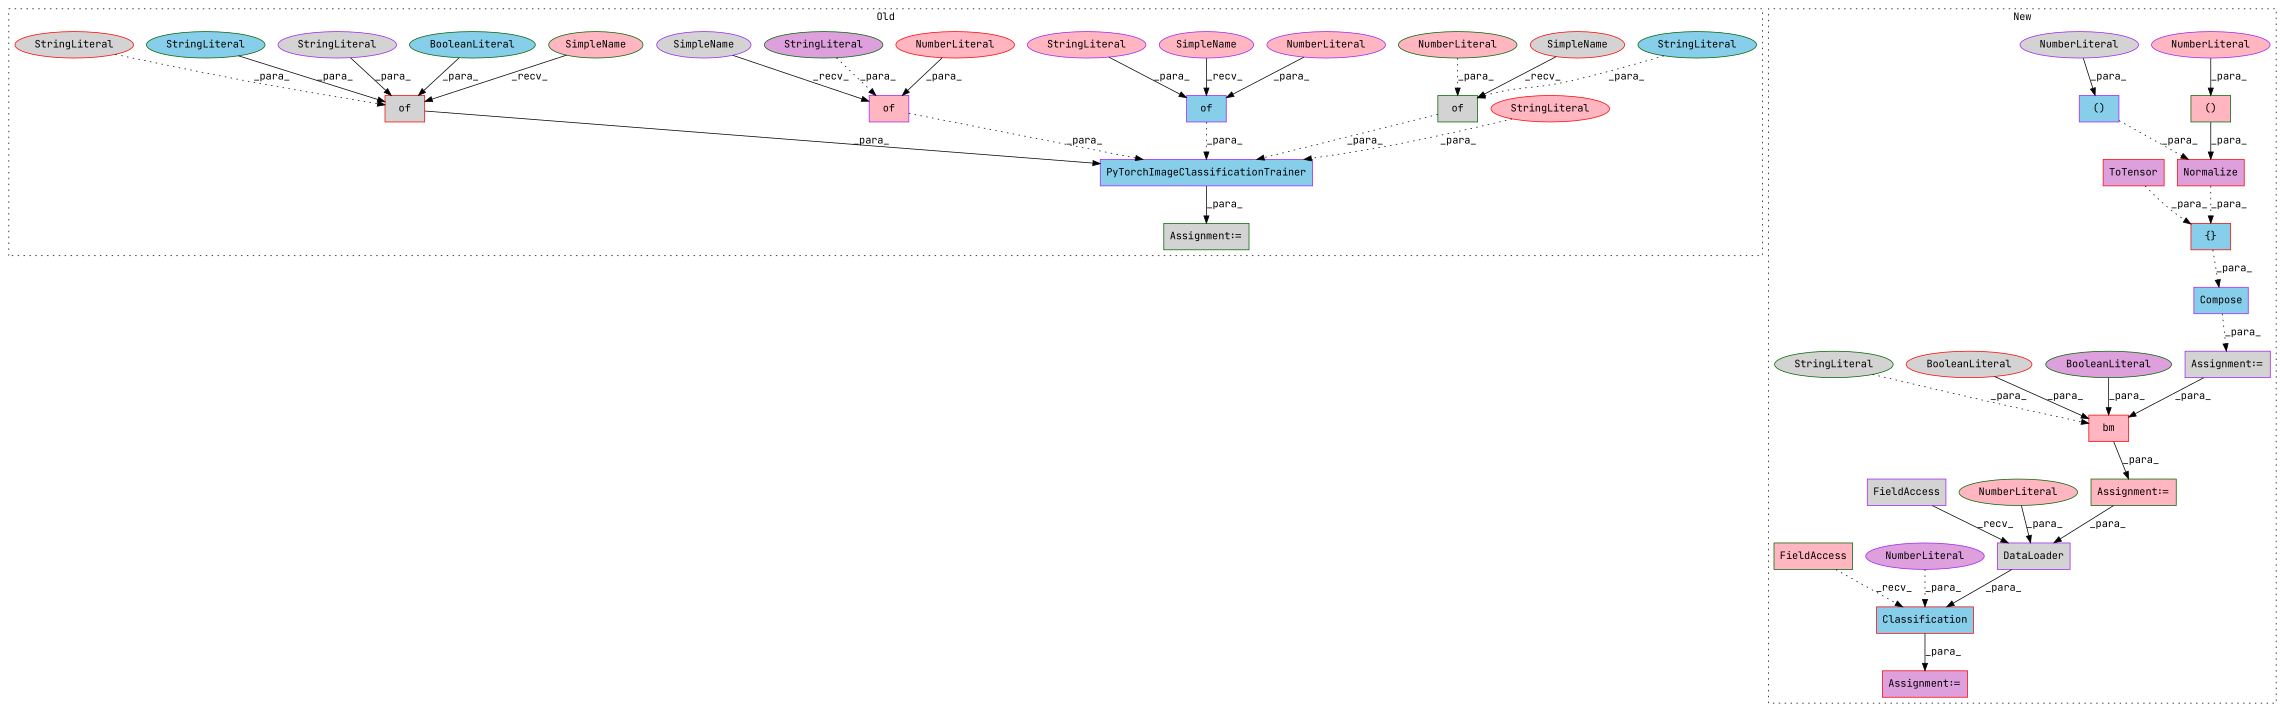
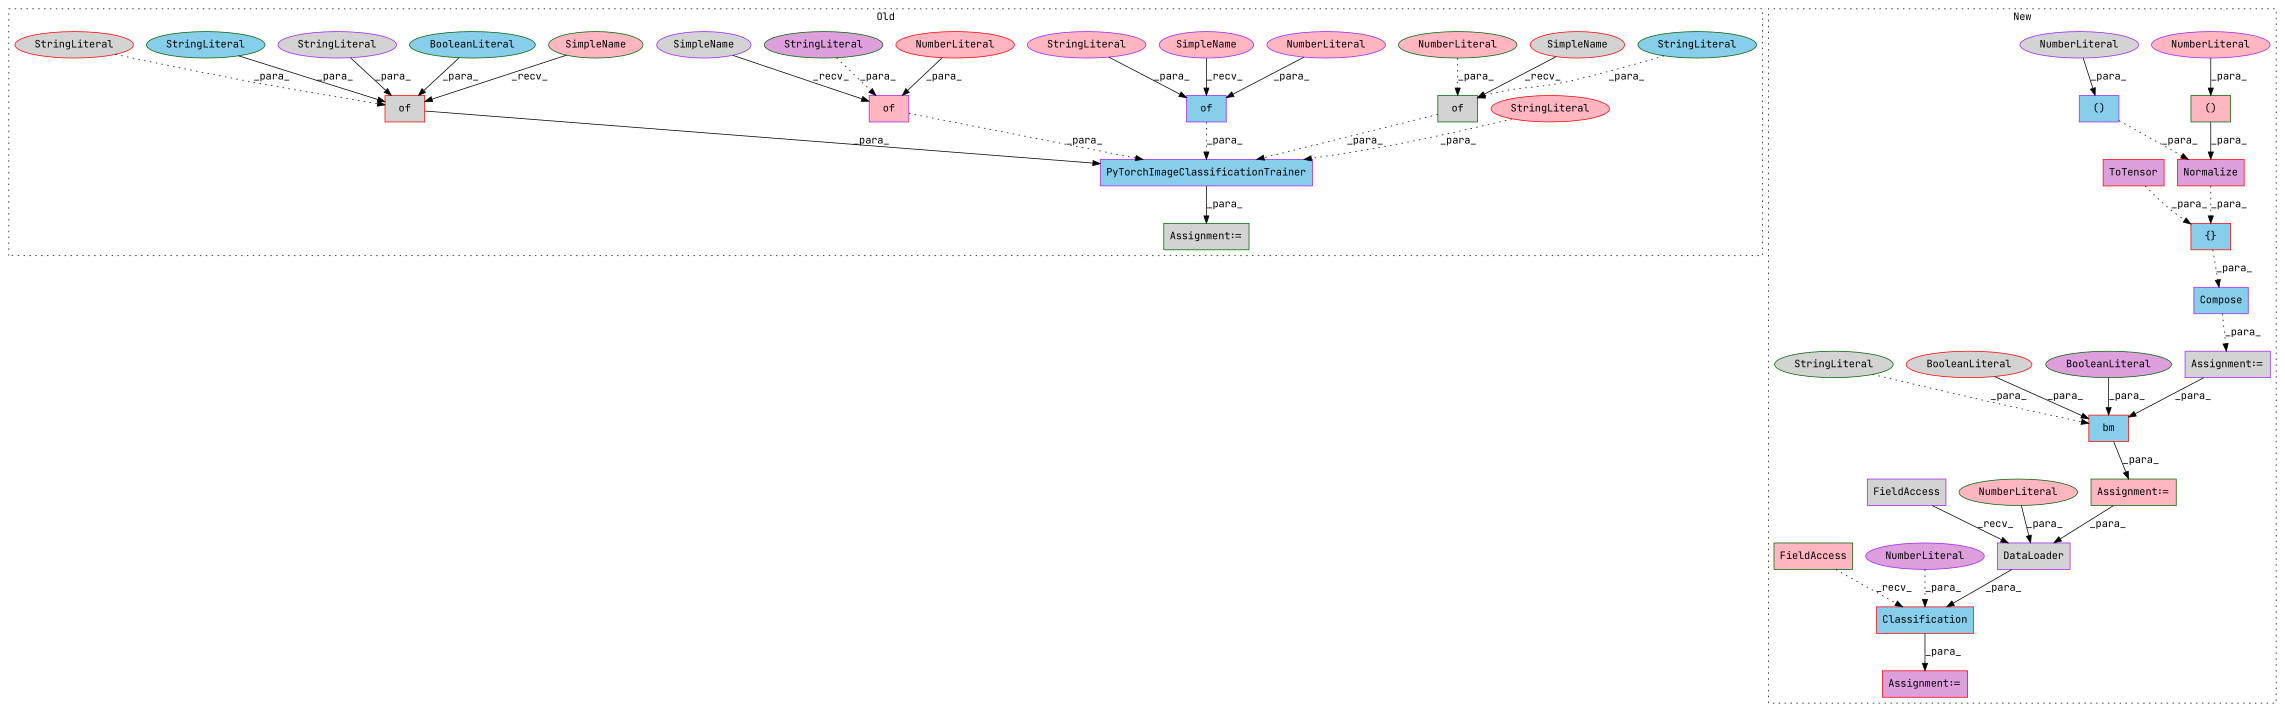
(2109, 428) -> (2109, 428)
